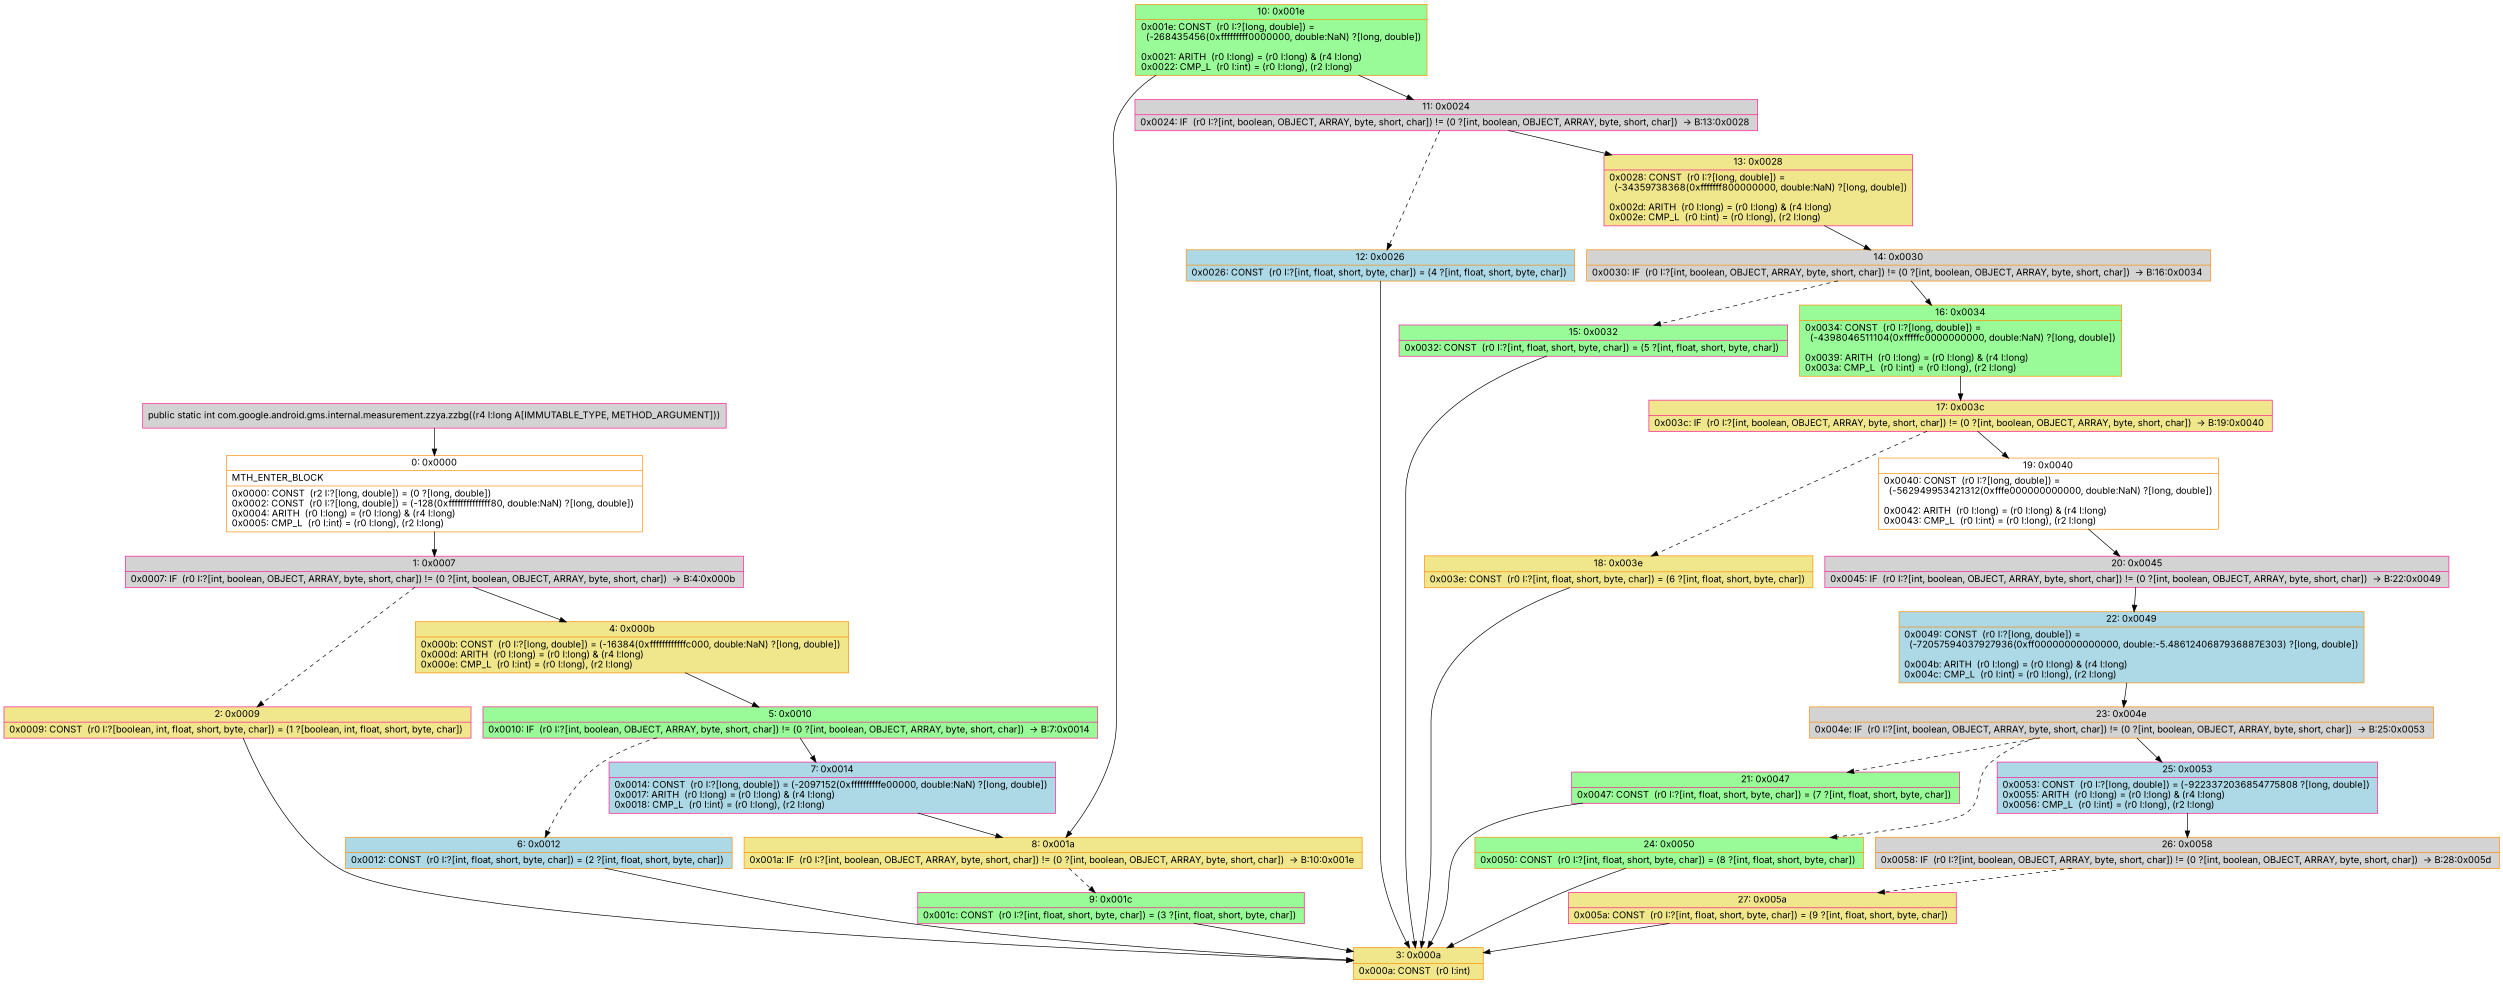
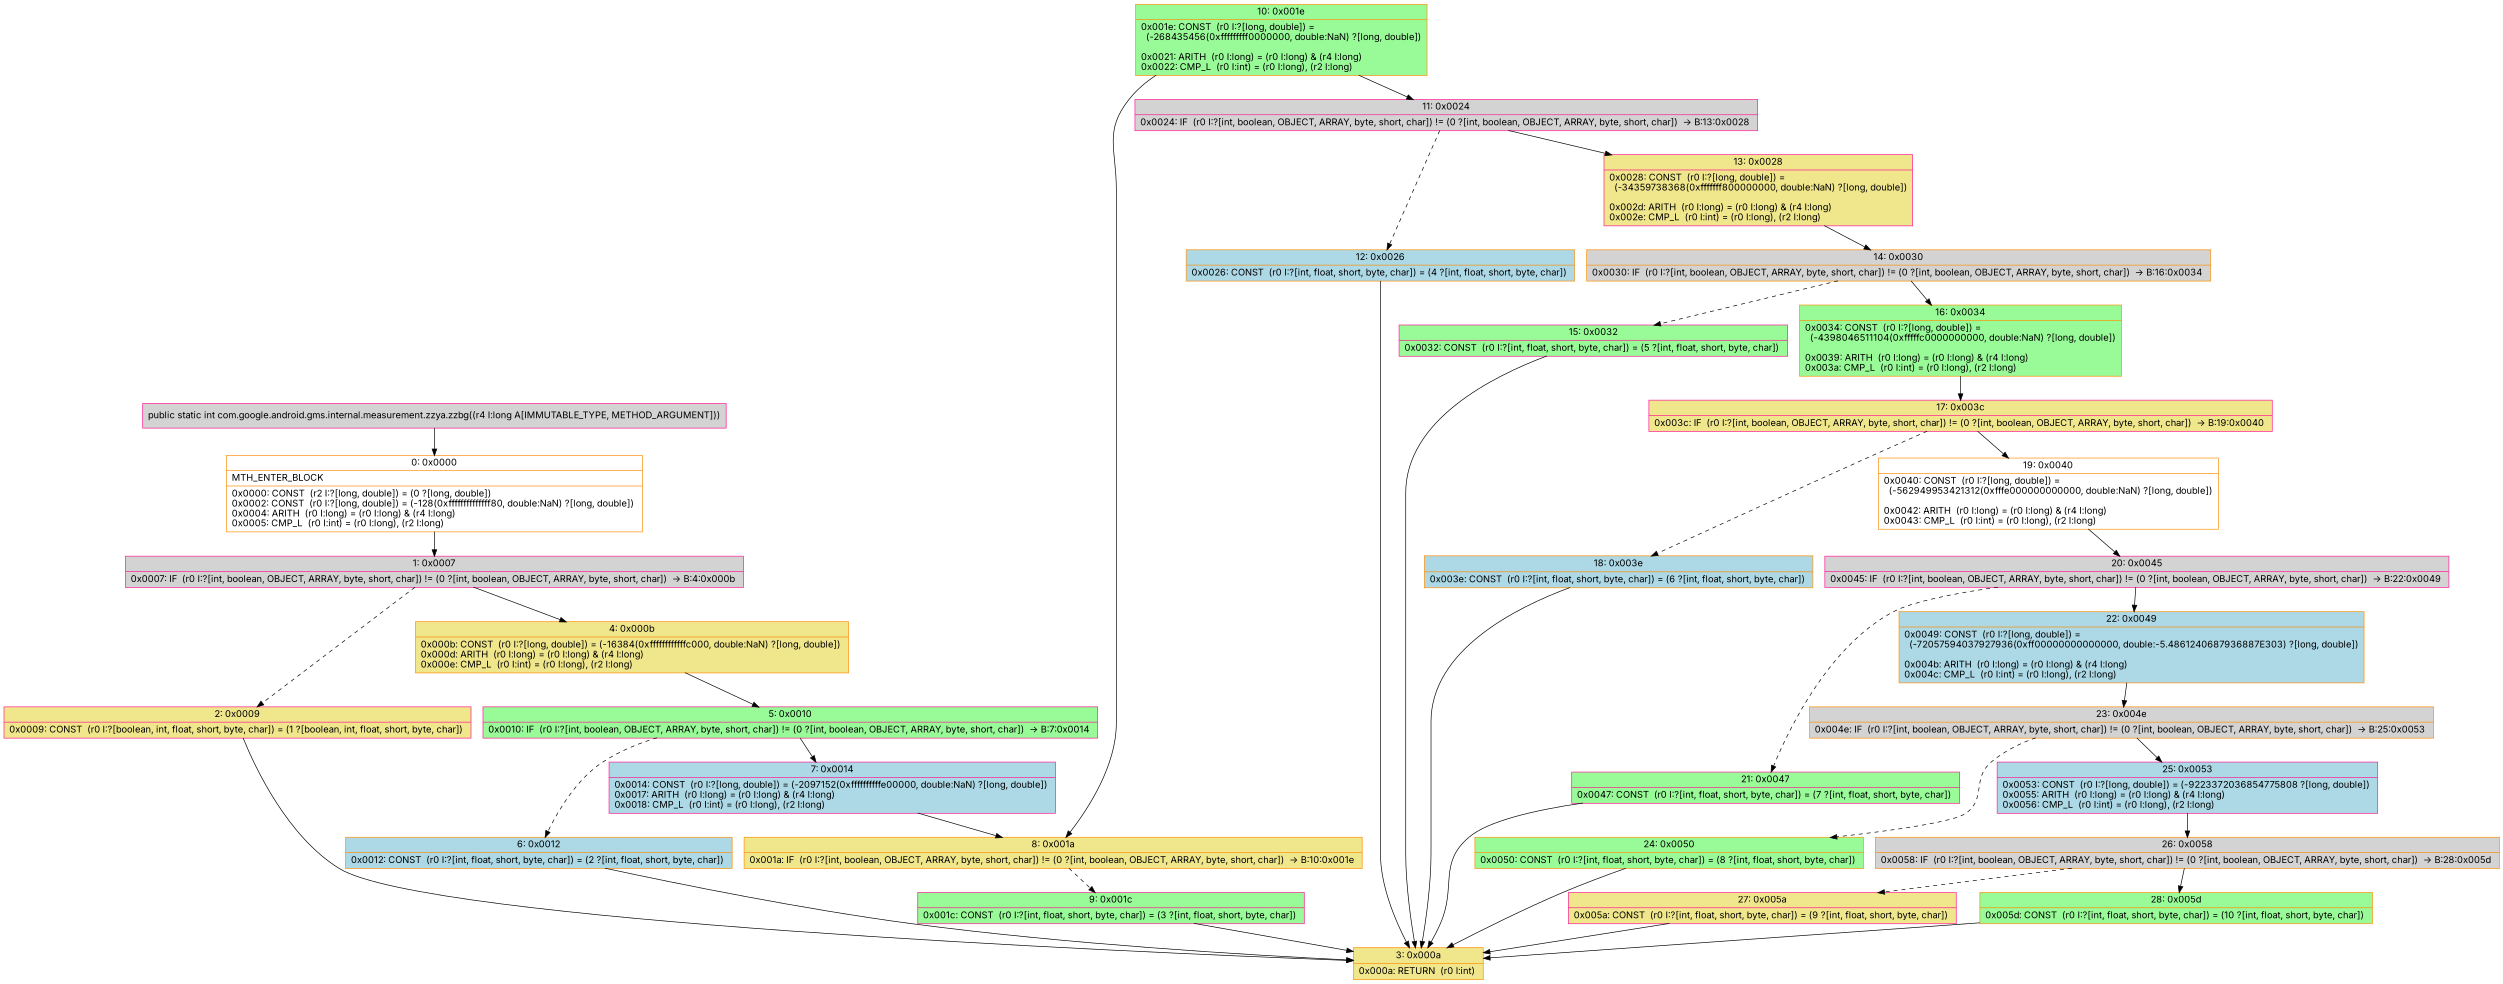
(1619, 572) -> (1619, 572)
(1947, 754) -> (1857, 639)
none -> (2176, 908)
(1416, 971) -> (1418, 971)
